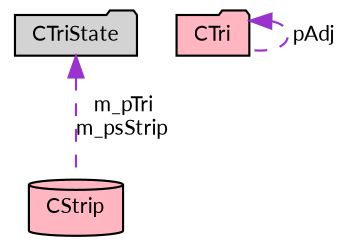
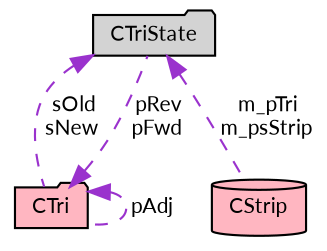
none -> (121, 116)
none -> (36, 120)
